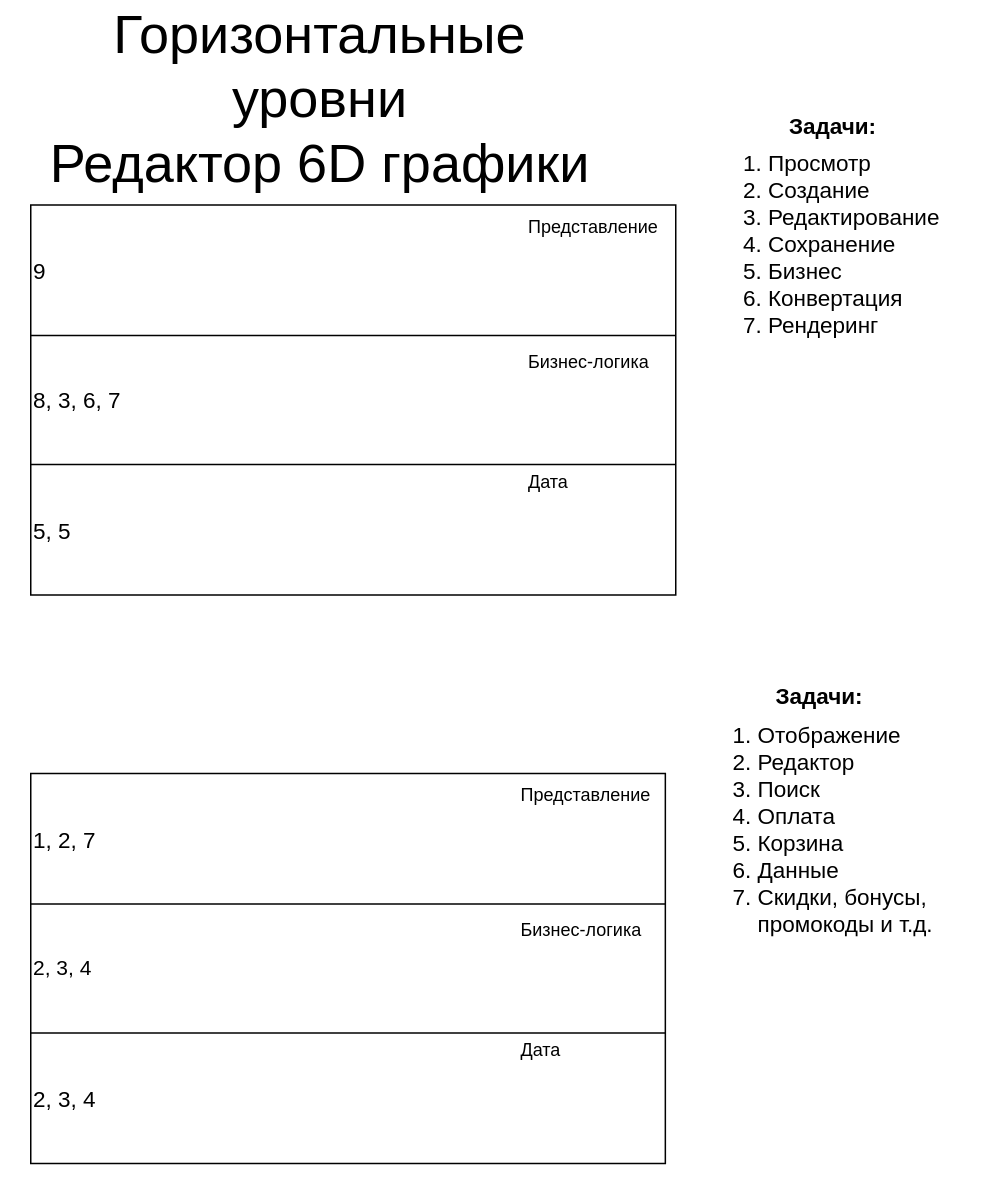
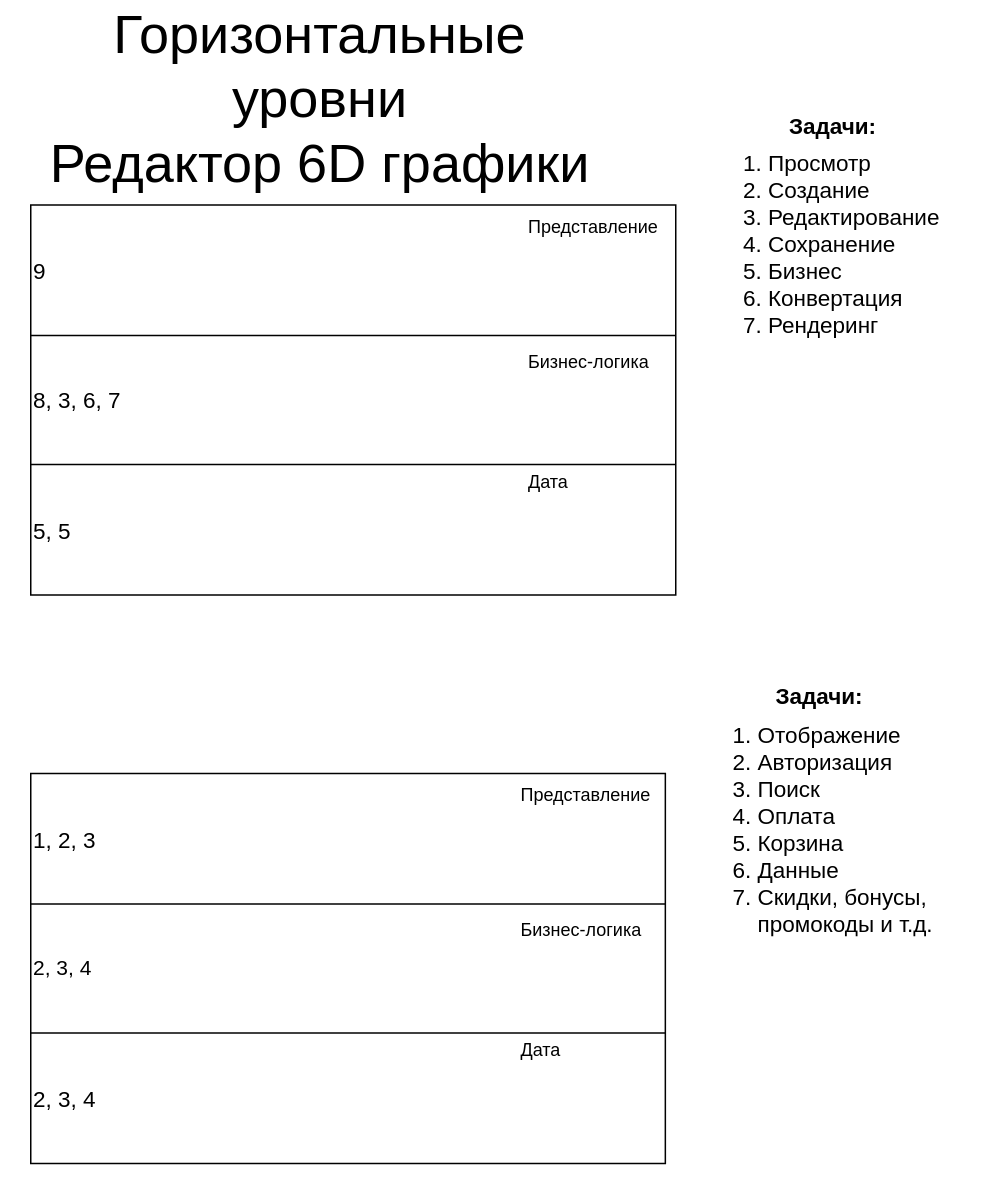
(822, 817) -> (822, 817)
(60, 839) -> (60, 839)
